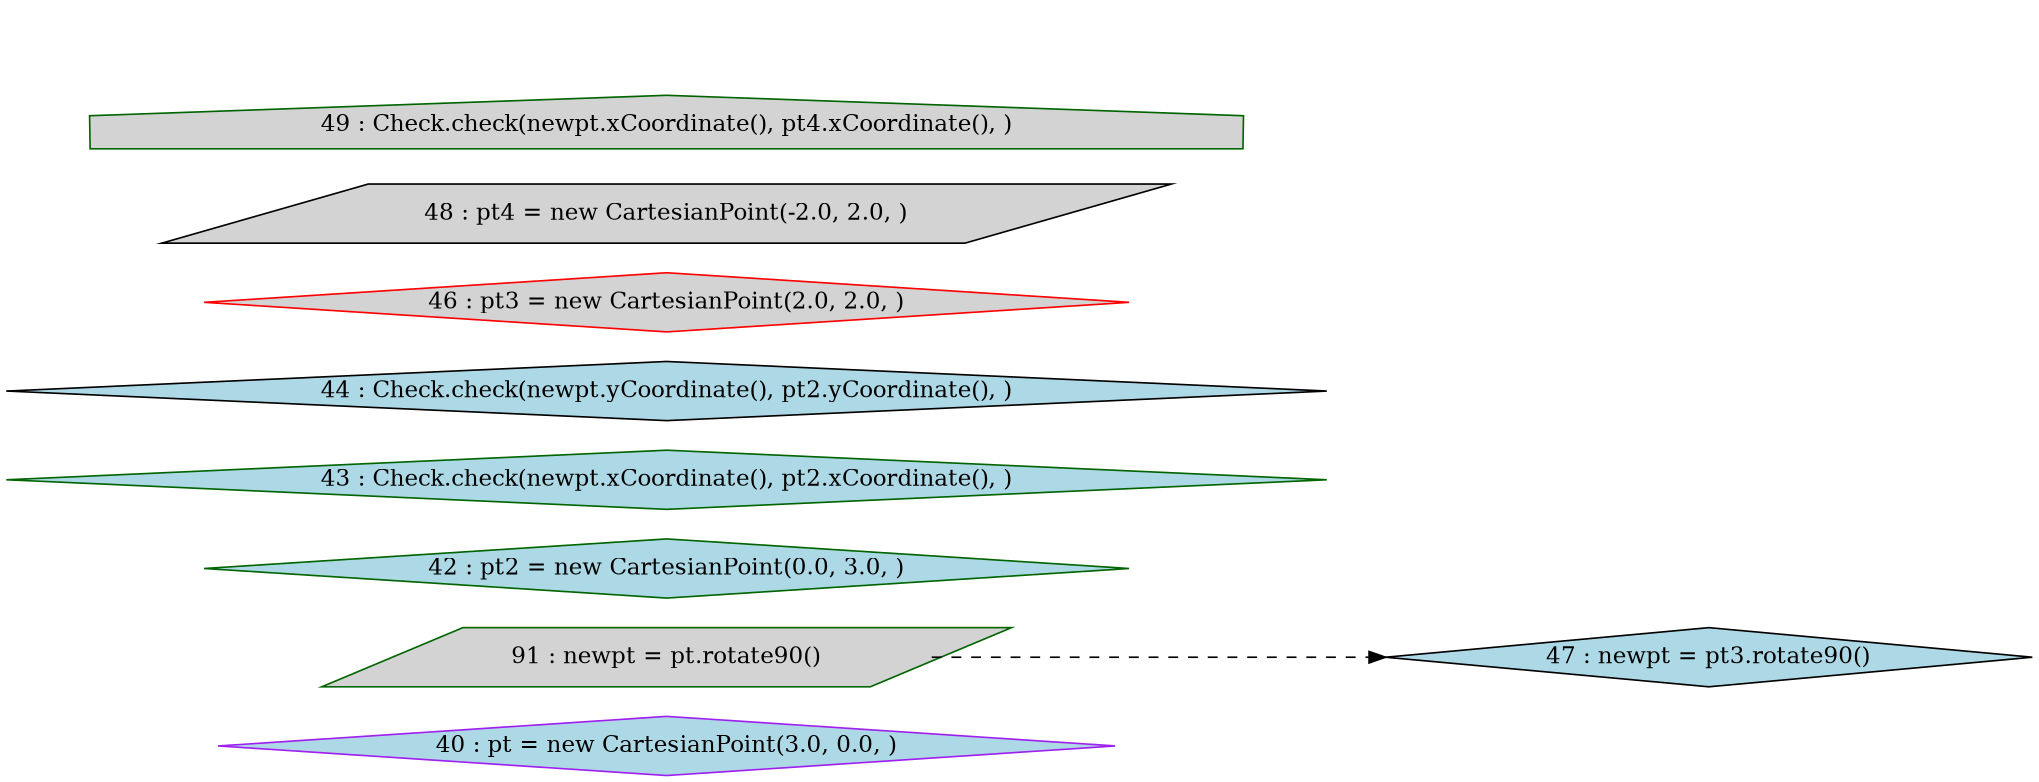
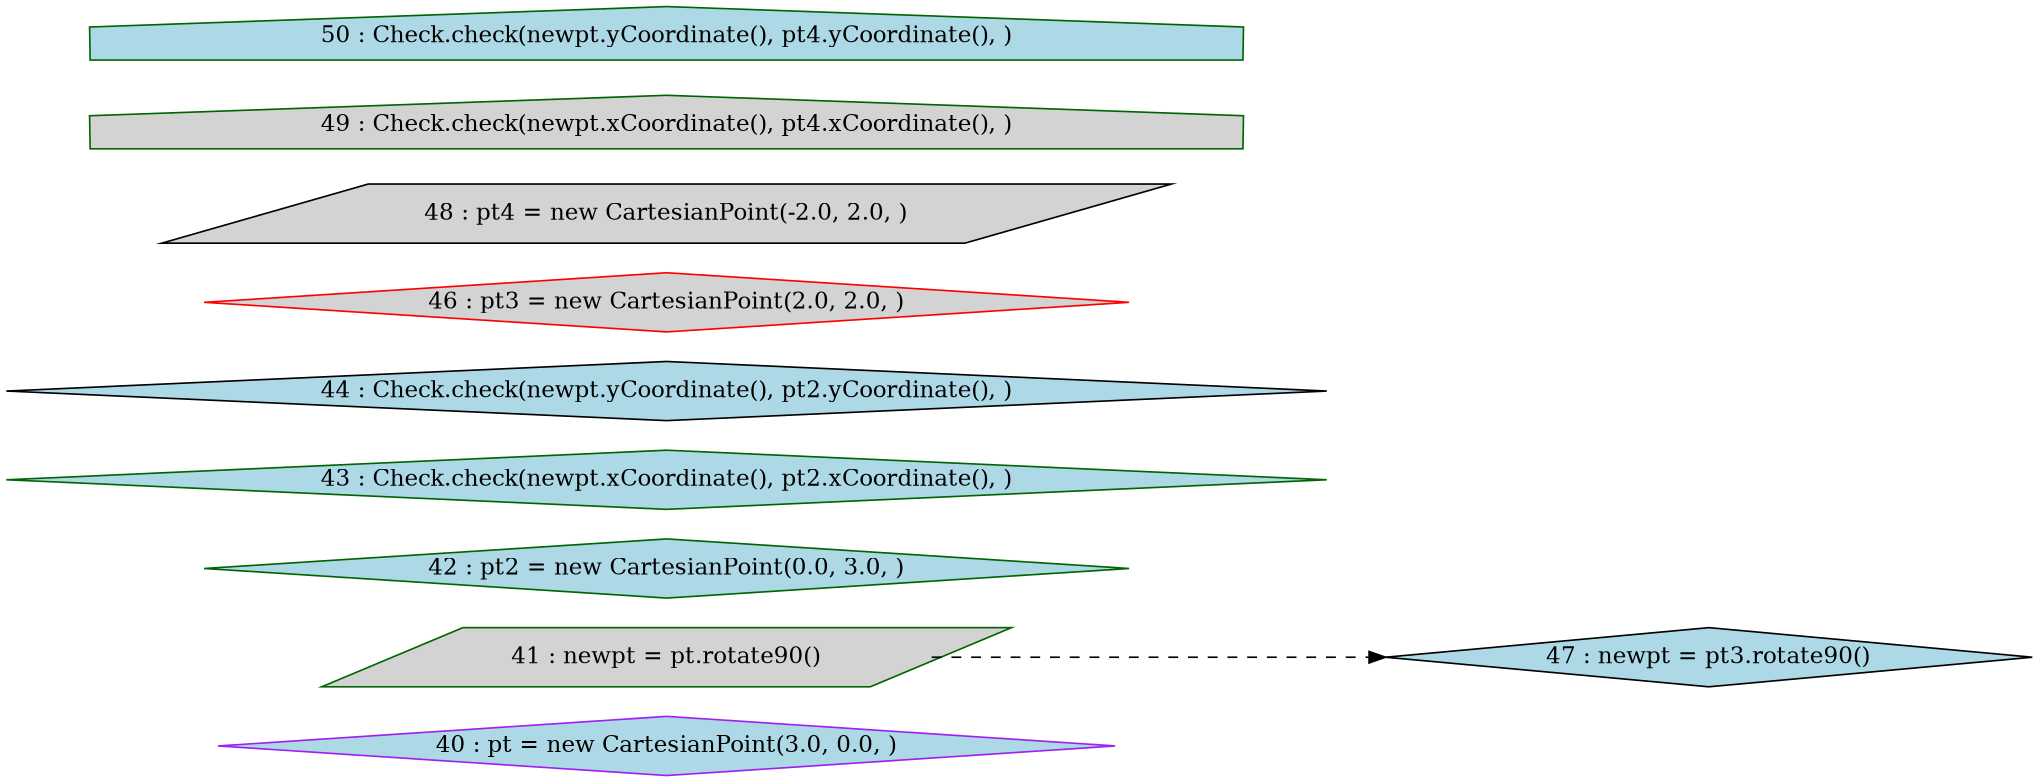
none -> (667, 36)
(667, 657) -> (667, 657)
